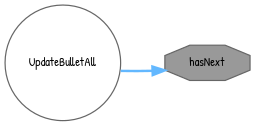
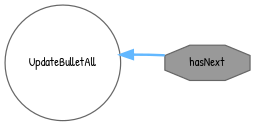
(137, 71) -> (149, 55)
